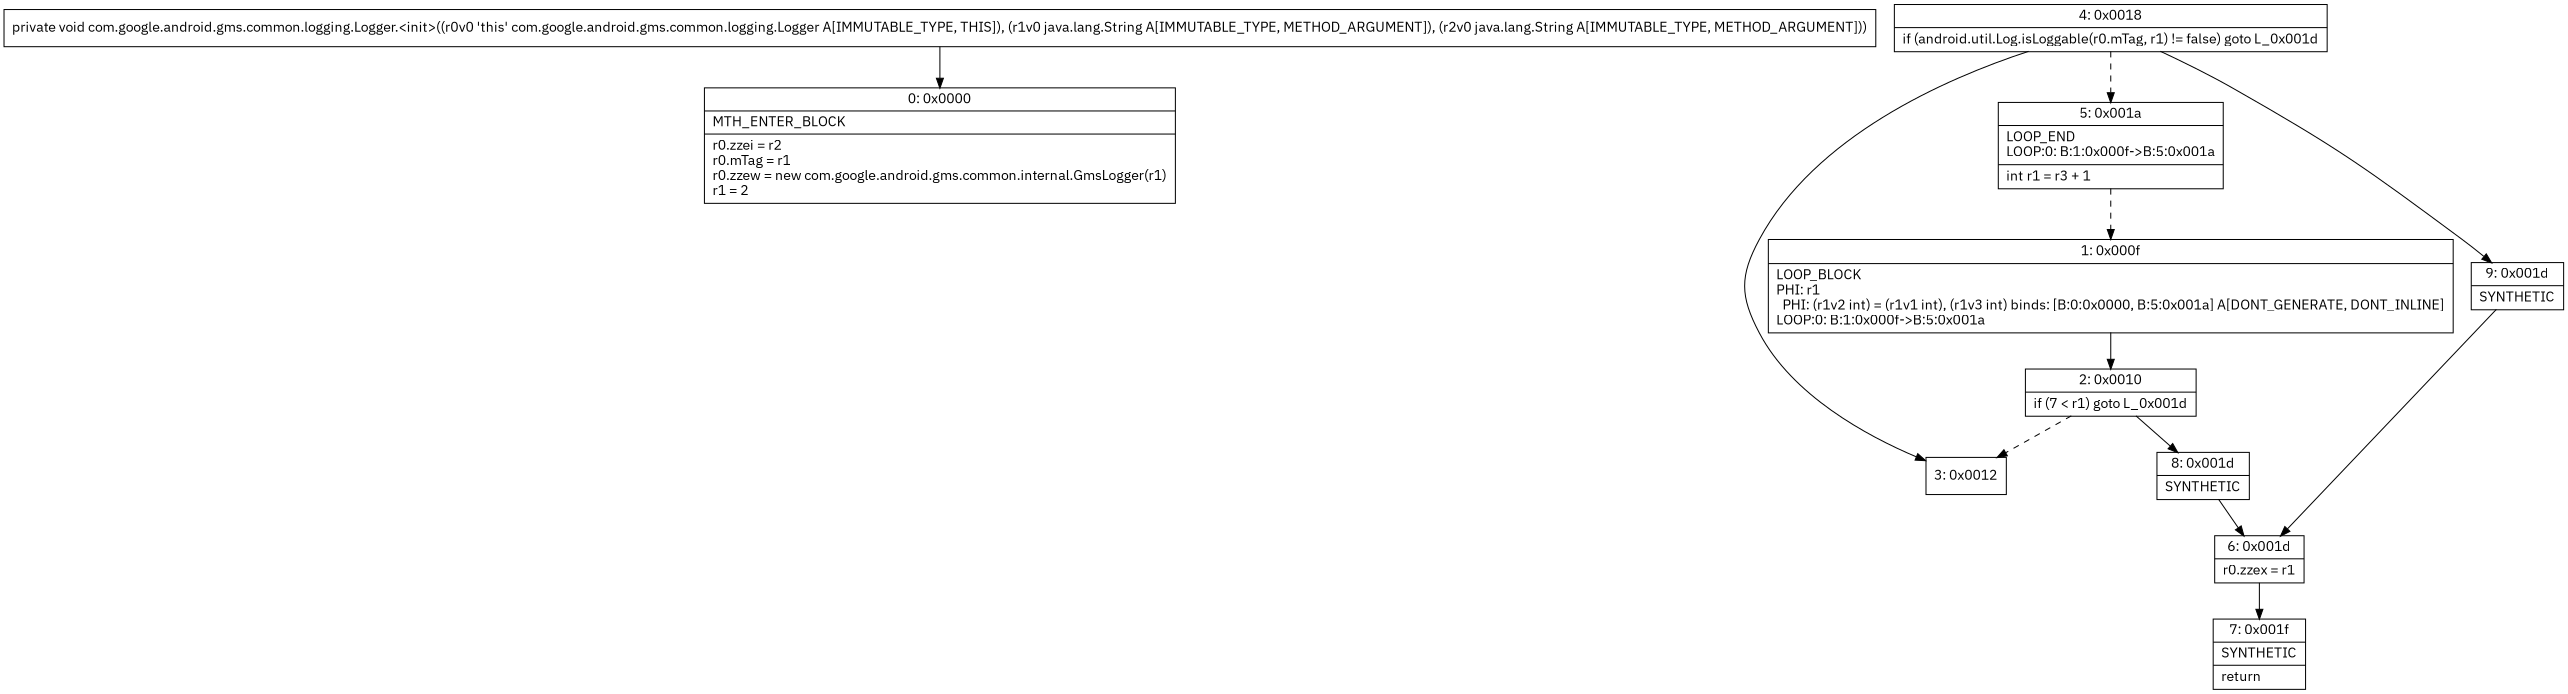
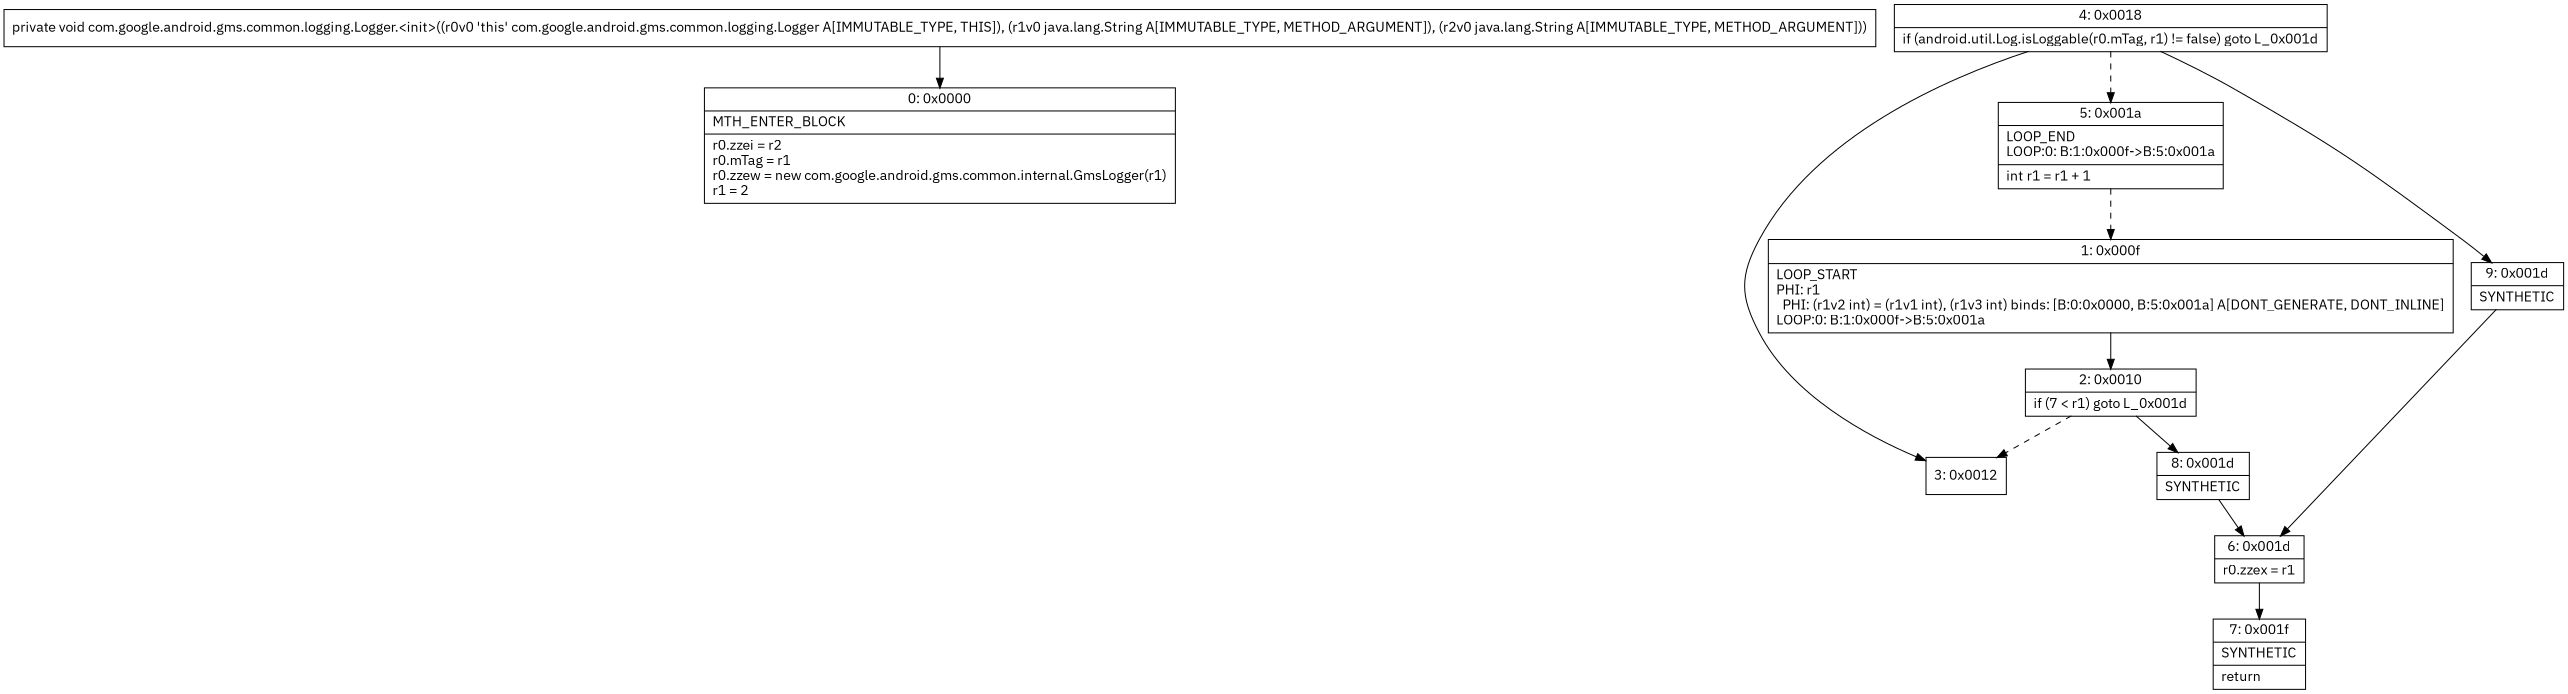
(2049, 176) -> (2049, 176)
(1819, 275) -> (1818, 275)
